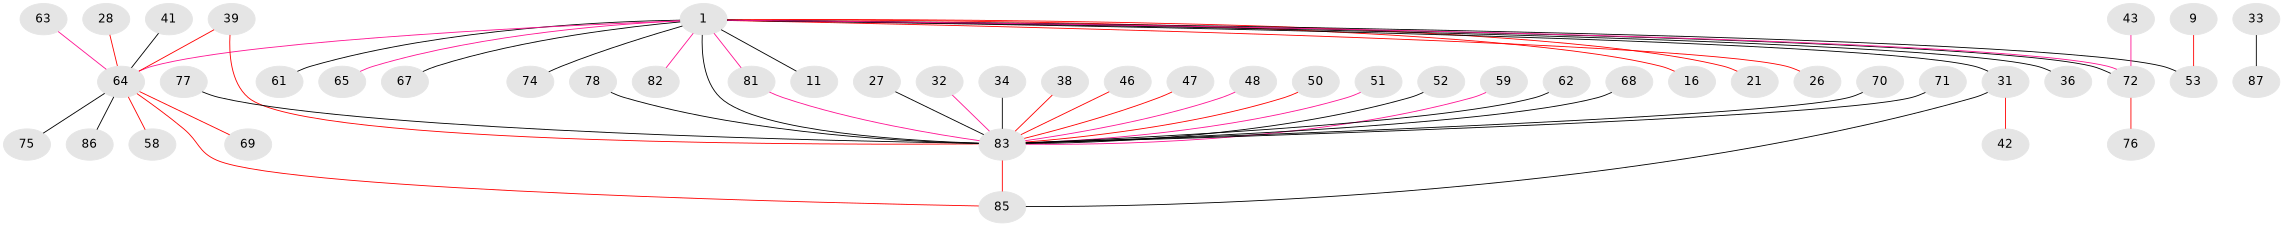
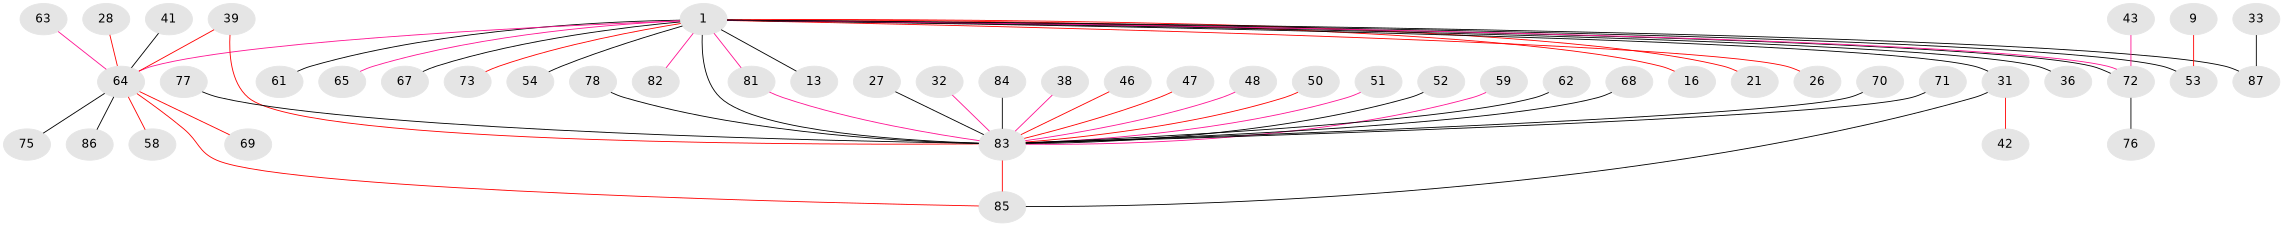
none -> (1484, 30)
none -> (468, 82)
(530, 82) -> (530, 82)
(814, 82) -> (814, 82)
(1002, 82) -> (1002, 82)
(1034, 113) -> (1034, 113)
(2131, 113) -> (2131, 113)
